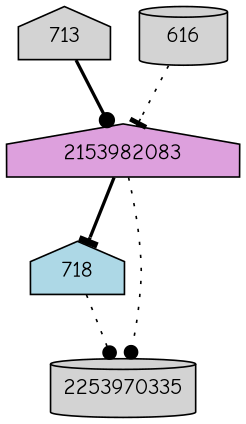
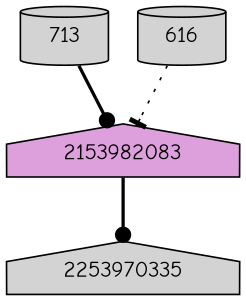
(64, 36) -> (64, 36)
(141, 261) -> (123, 203)
(77, 271) -> none
(123, 388) -> (123, 271)
